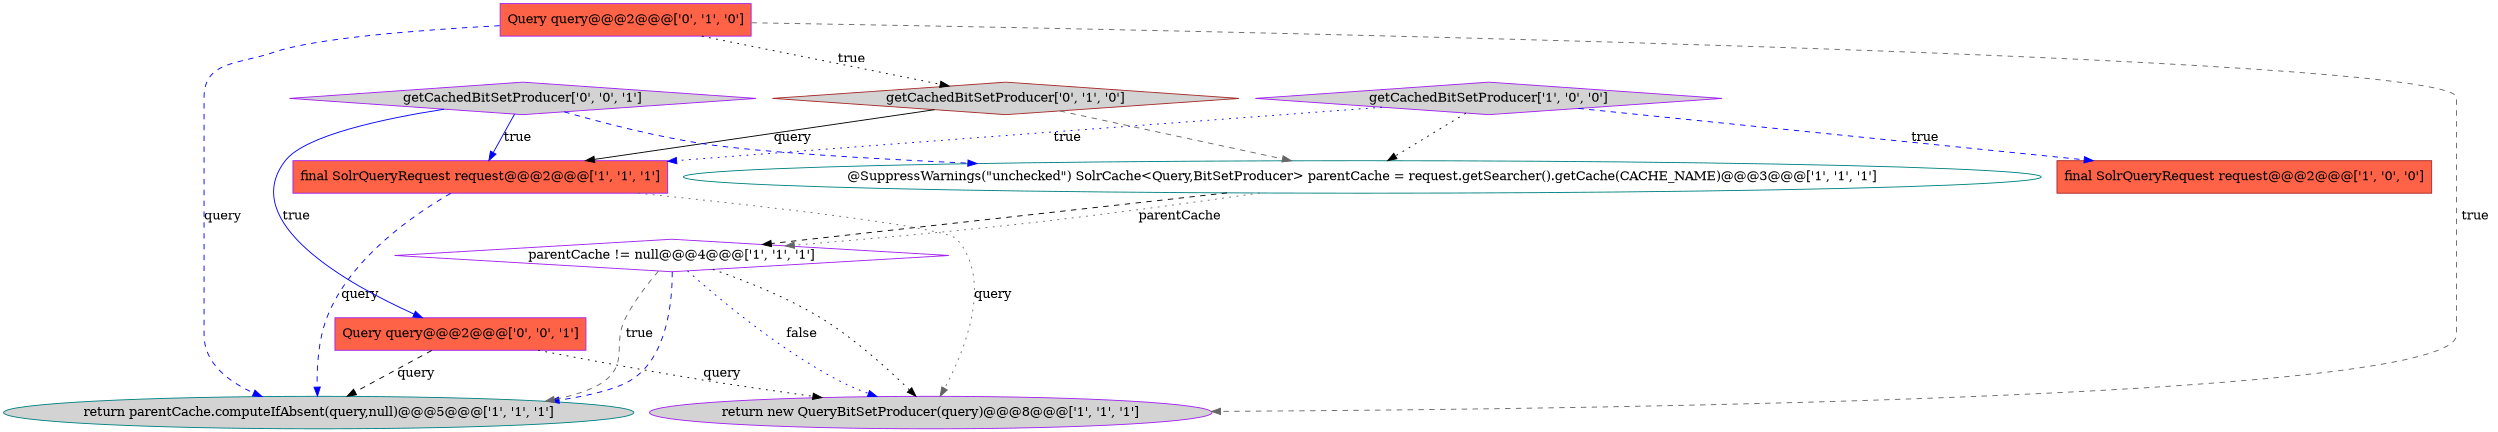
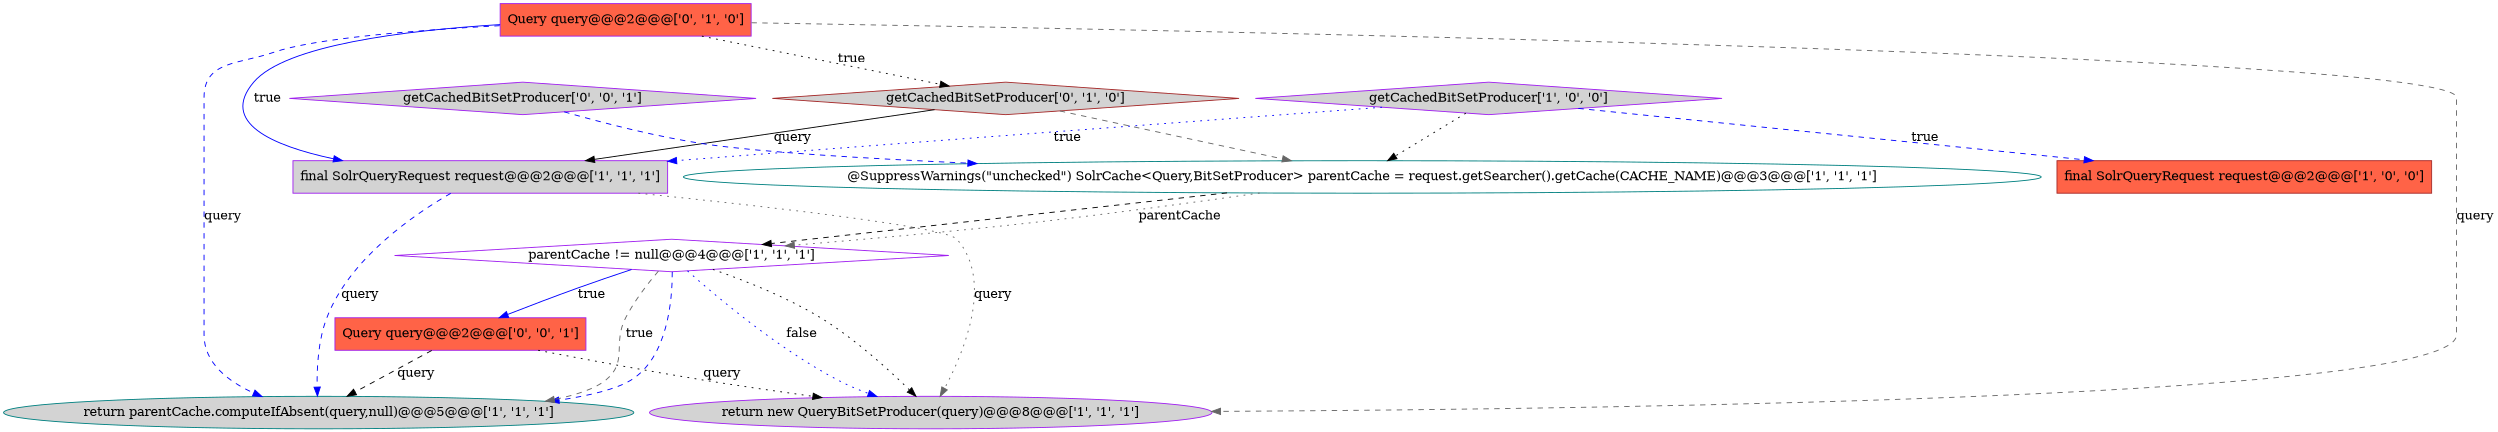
(504, 133) -> (306, 54)
(480, 177) -> (480, 177)
(275, 187) -> (569, 291)
(2475, 216) -> (2475, 216)
